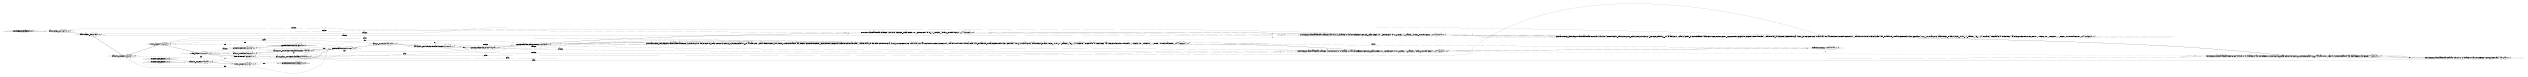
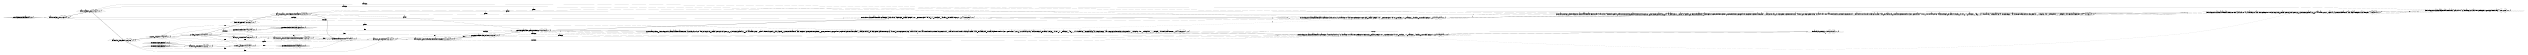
(209, 59) -> (254, 51)
